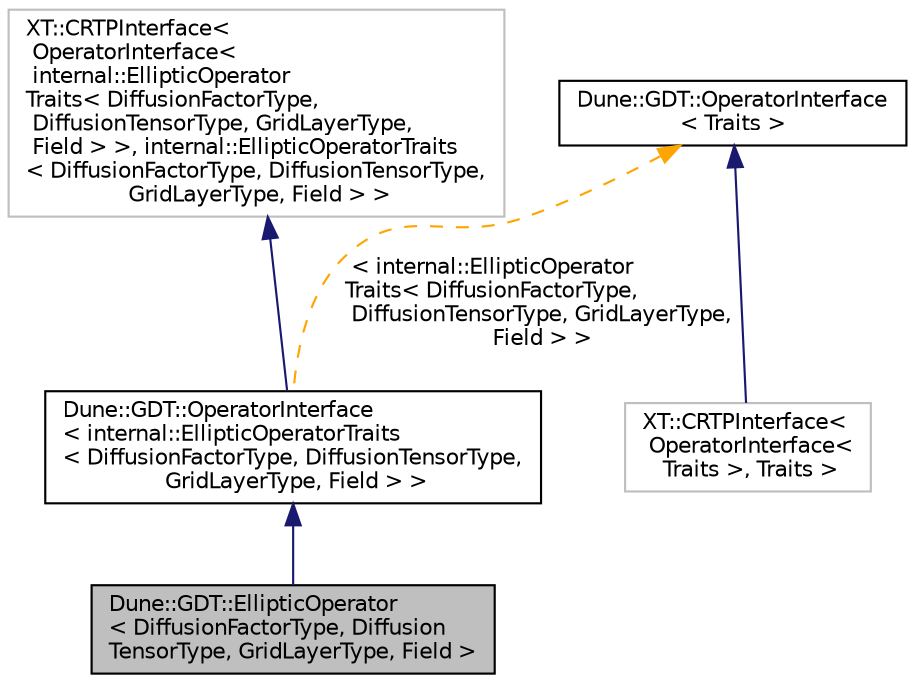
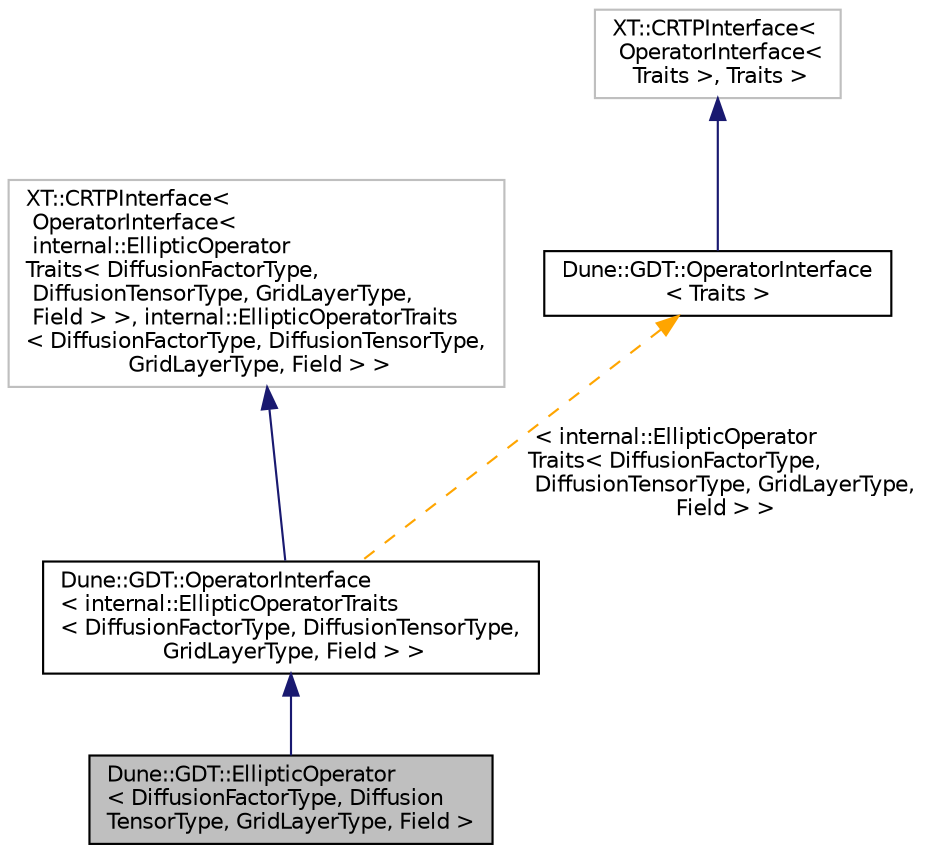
(741, 285) -> (718, 185)
